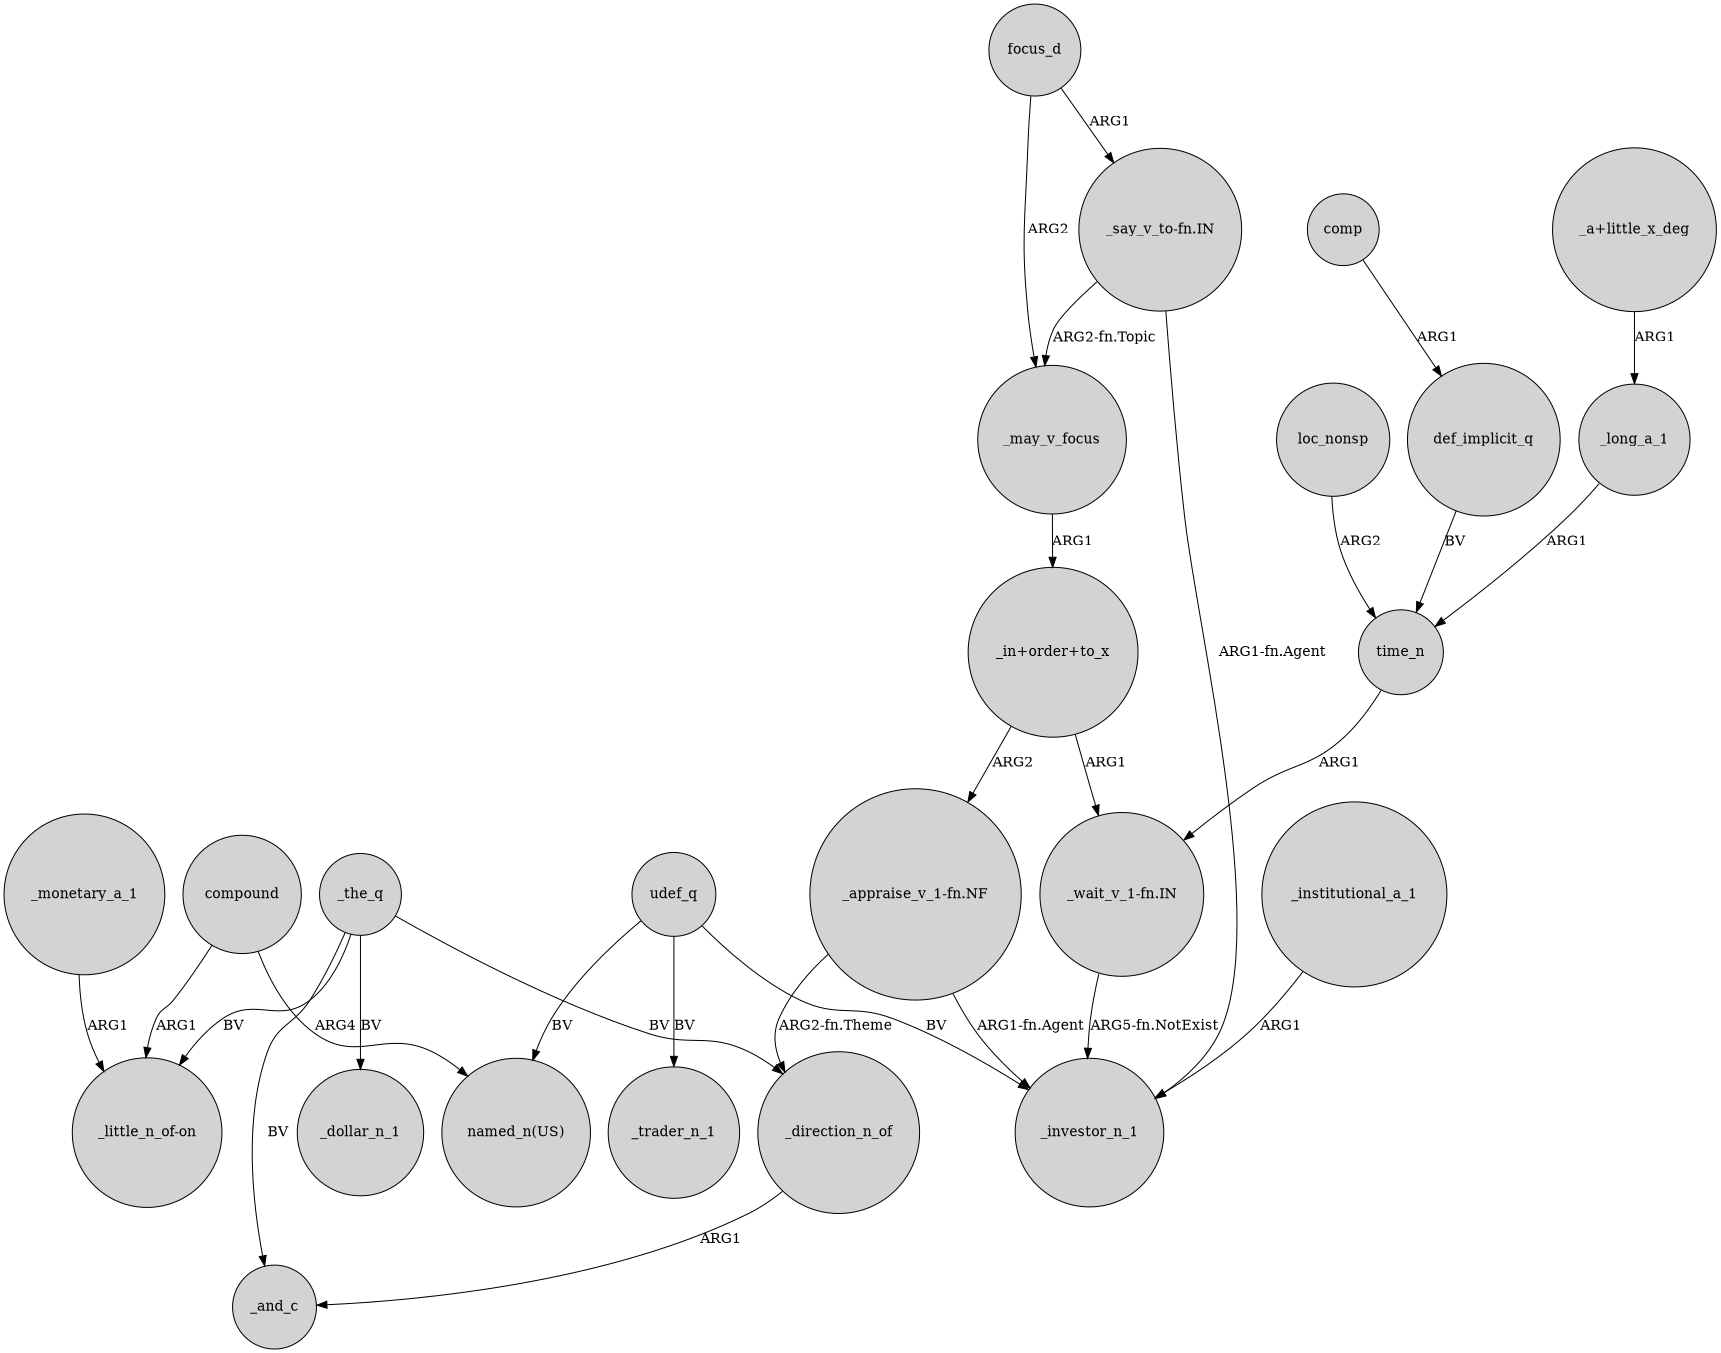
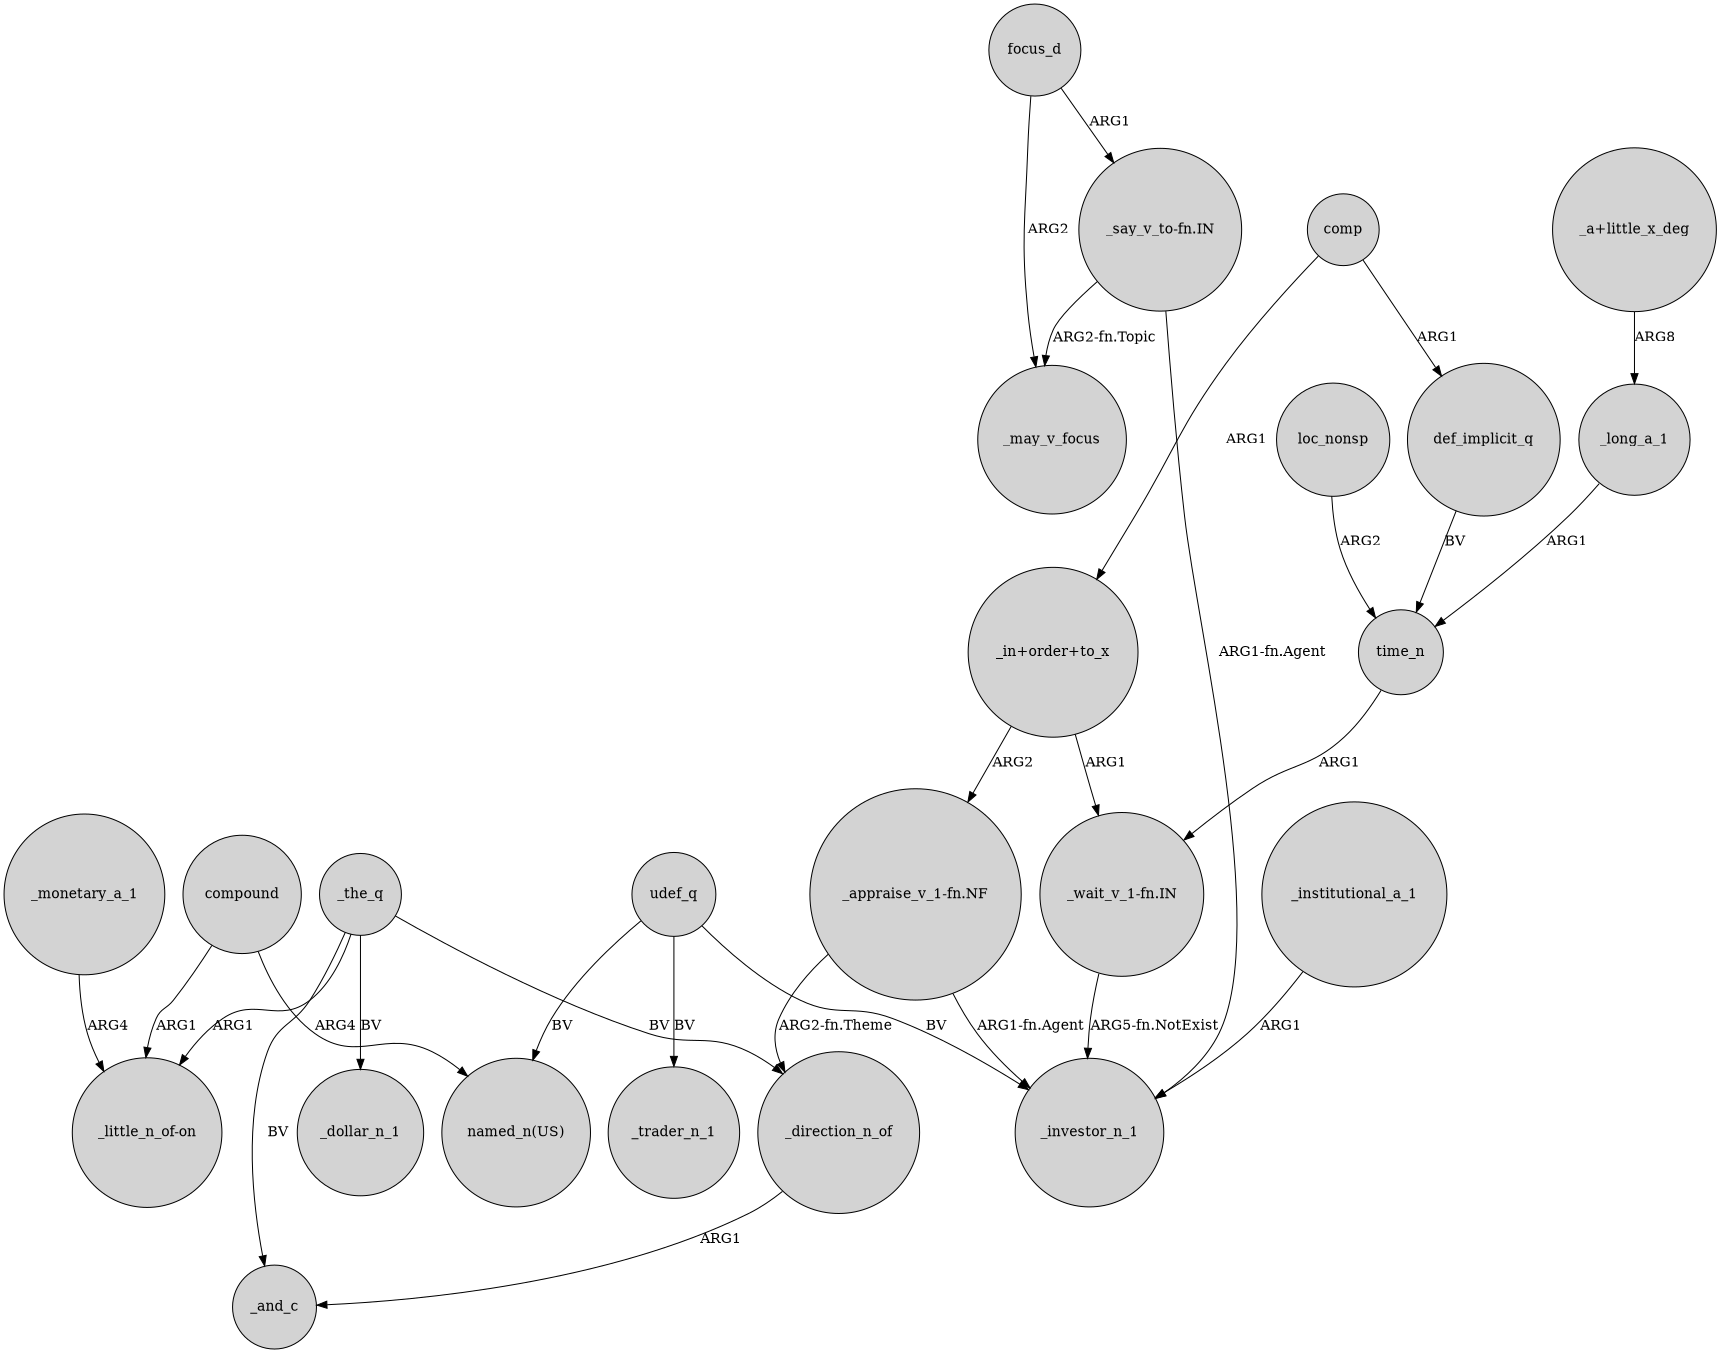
(1655, 338) -> (1655, 338)
(1053, 535) -> (1198, 405)
(108, 1026) -> (108, 1026)
(234, 1026) -> (234, 1026)
